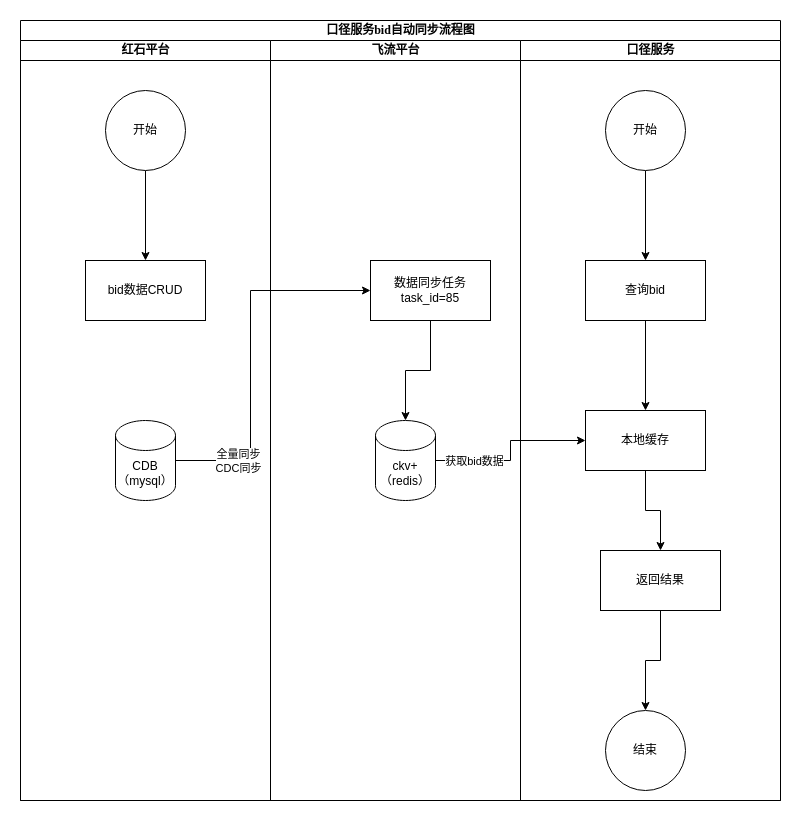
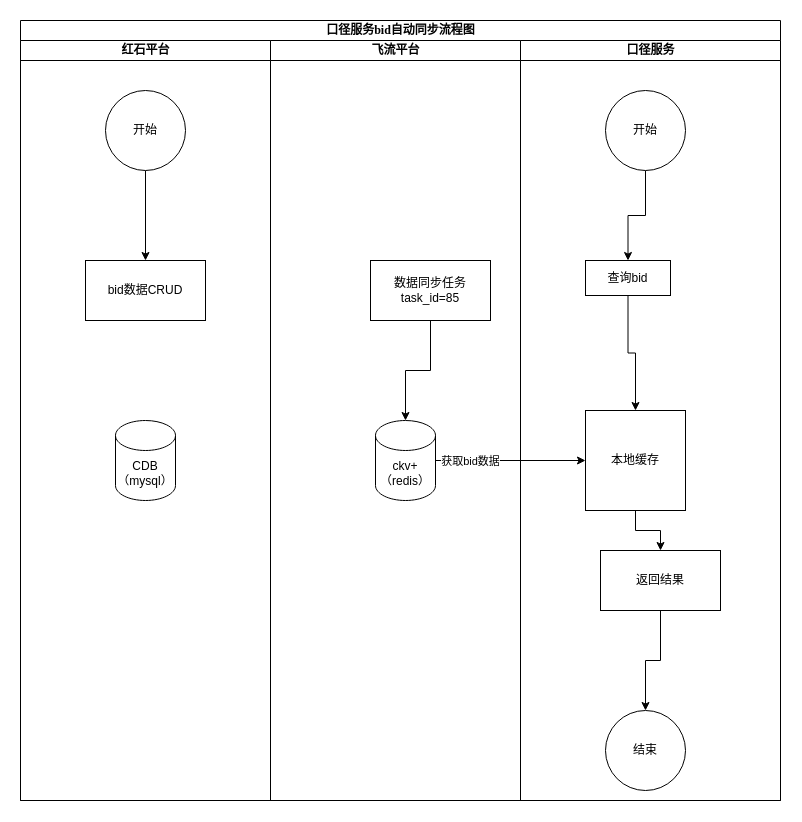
(646, 291) -> (628, 278)
(251, 357) -> none
(646, 441) -> (636, 461)
